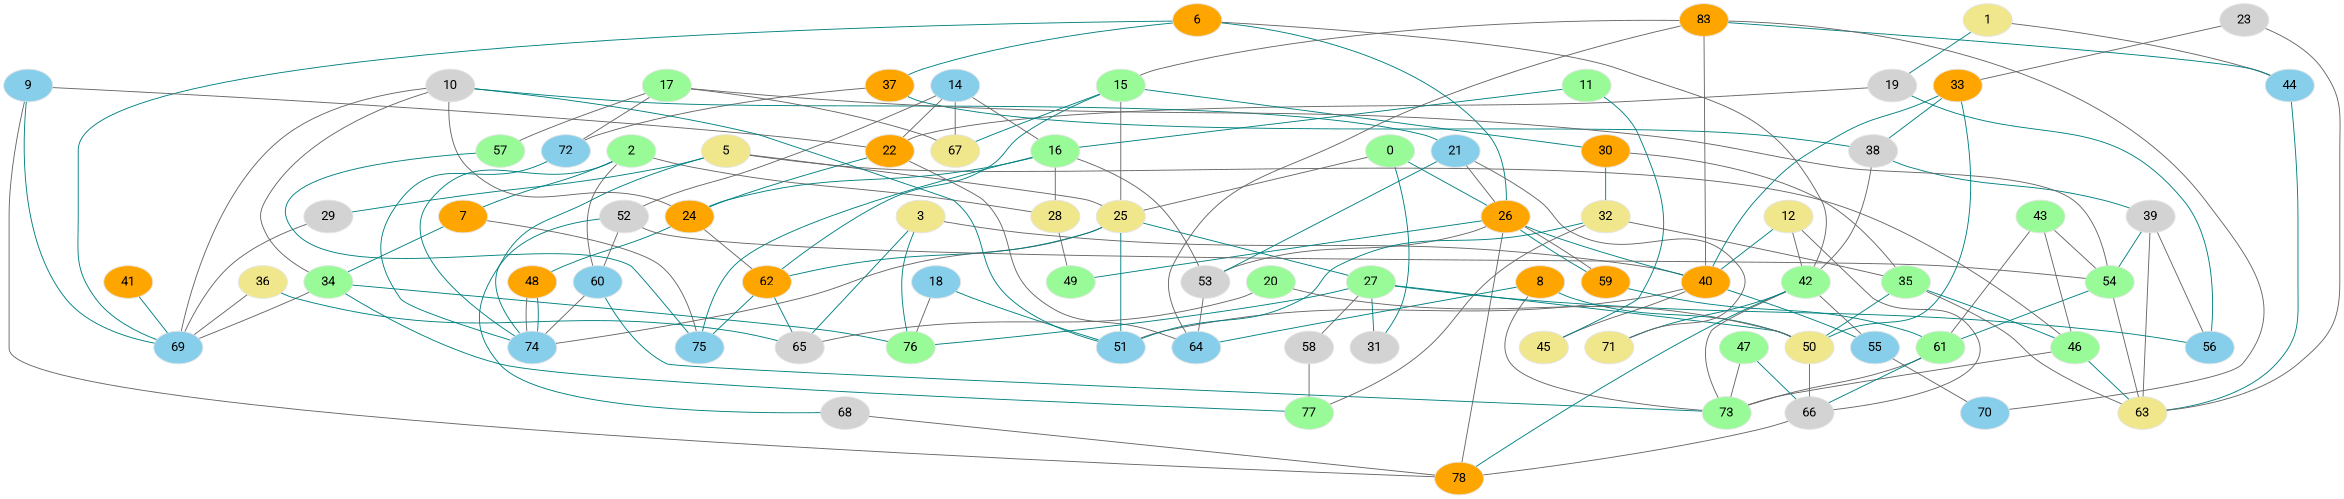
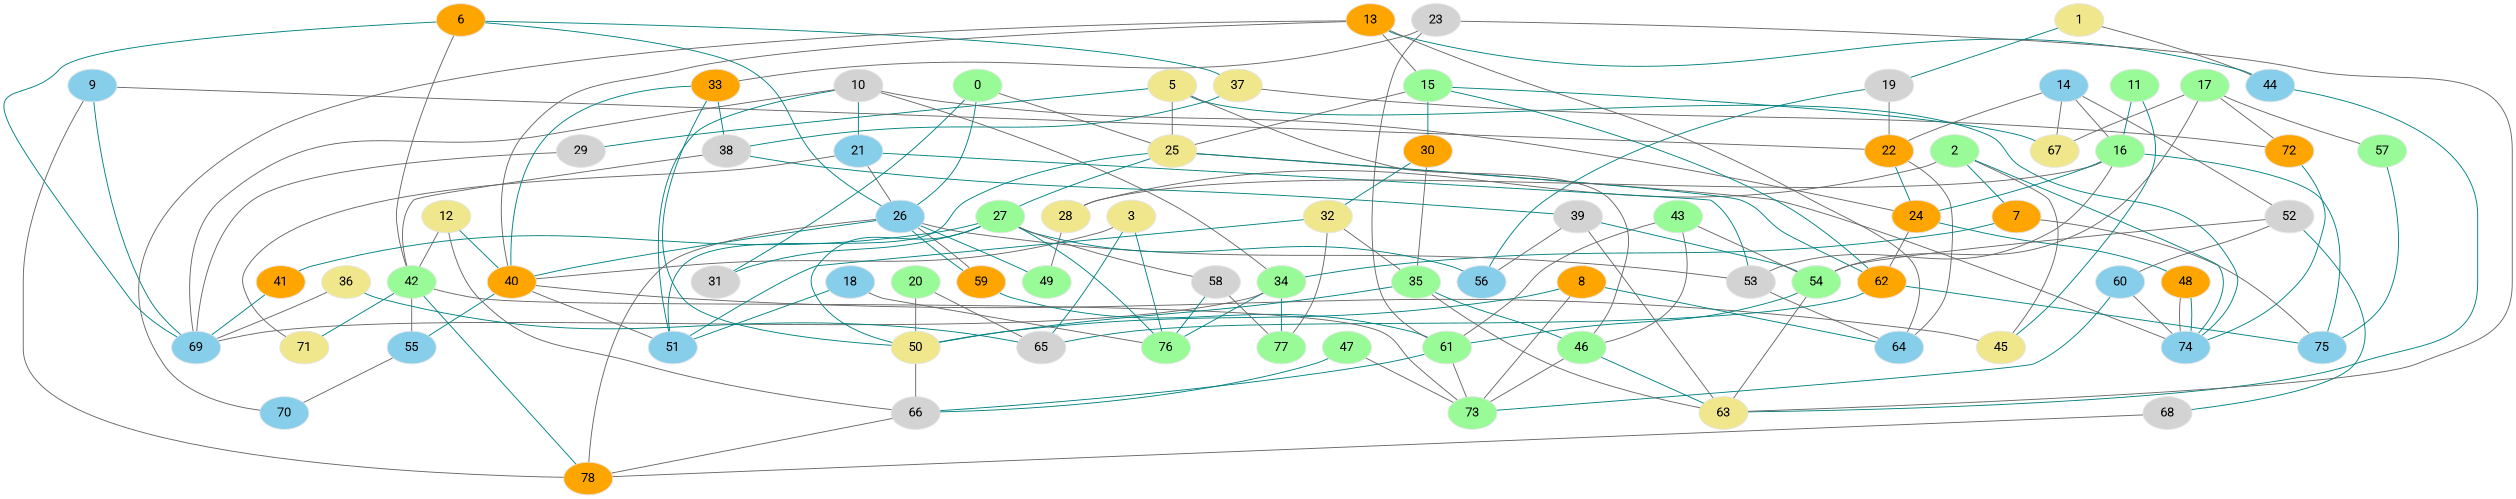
(1704, 20) -> (1371, 20)
(890, 86) -> (1238, 86)
(566, 151) -> (2289, 151)
none -> (1373, 208)
(589, 211) -> (2054, 213)
(1506, 217) -> (900, 217)
none -> (638, 239)
none -> (1191, 315)
